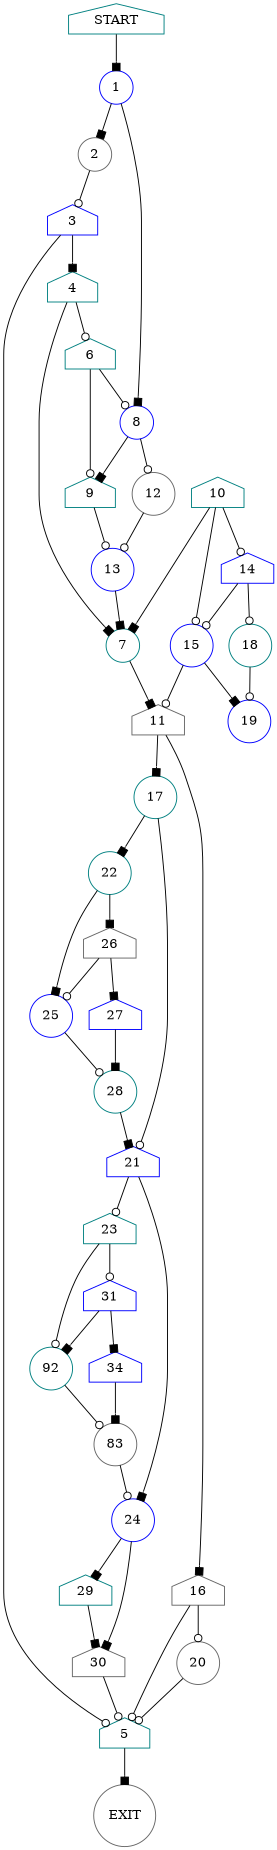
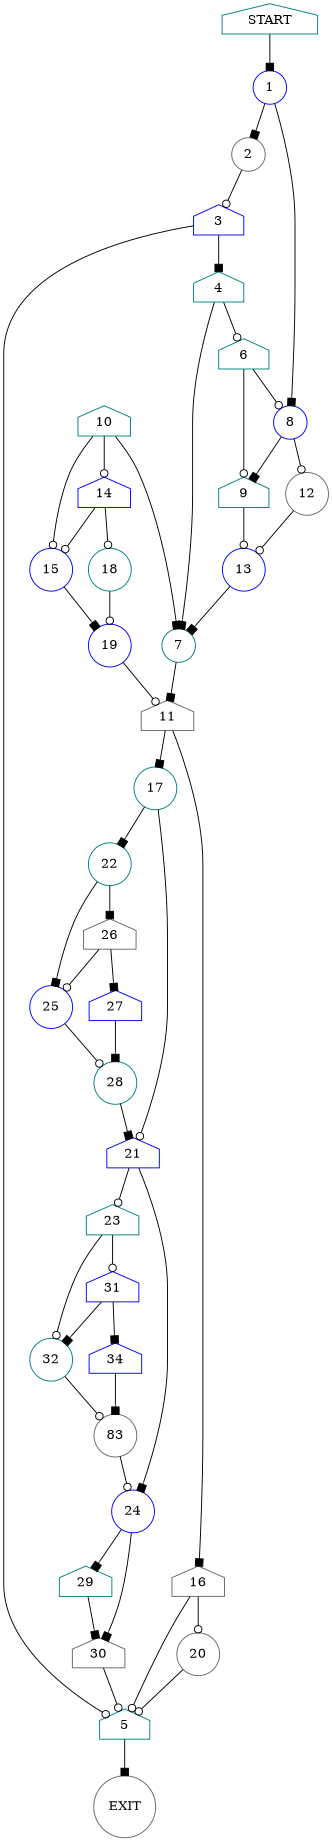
(175, 682) -> (138, 680)
(51, 1369) -> (51, 1360)
